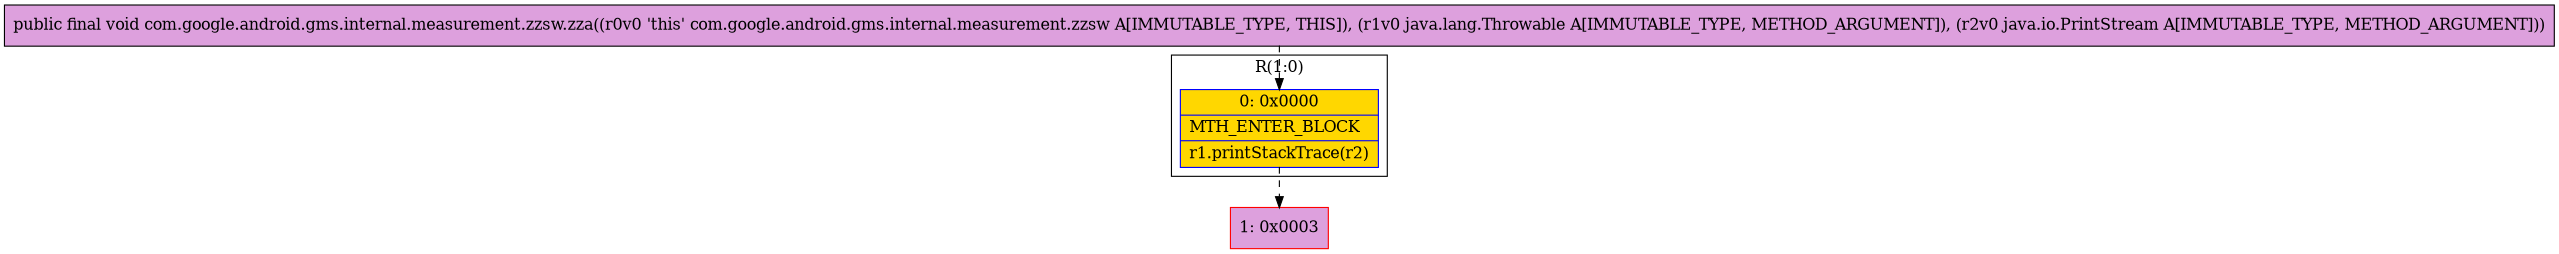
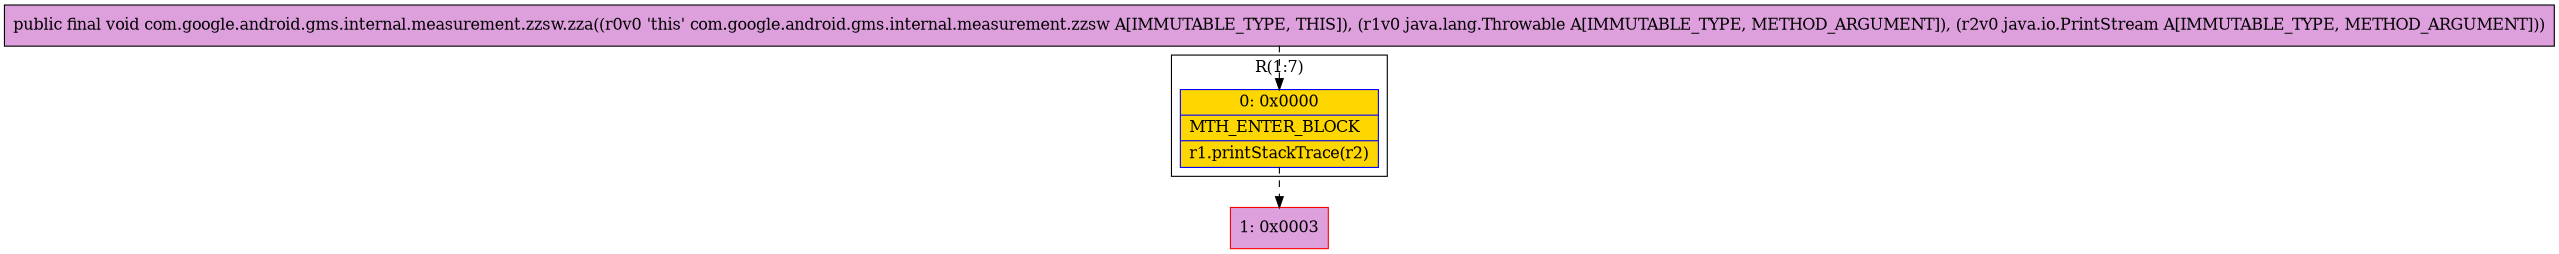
(1279, 68) -> (1279, 68)
